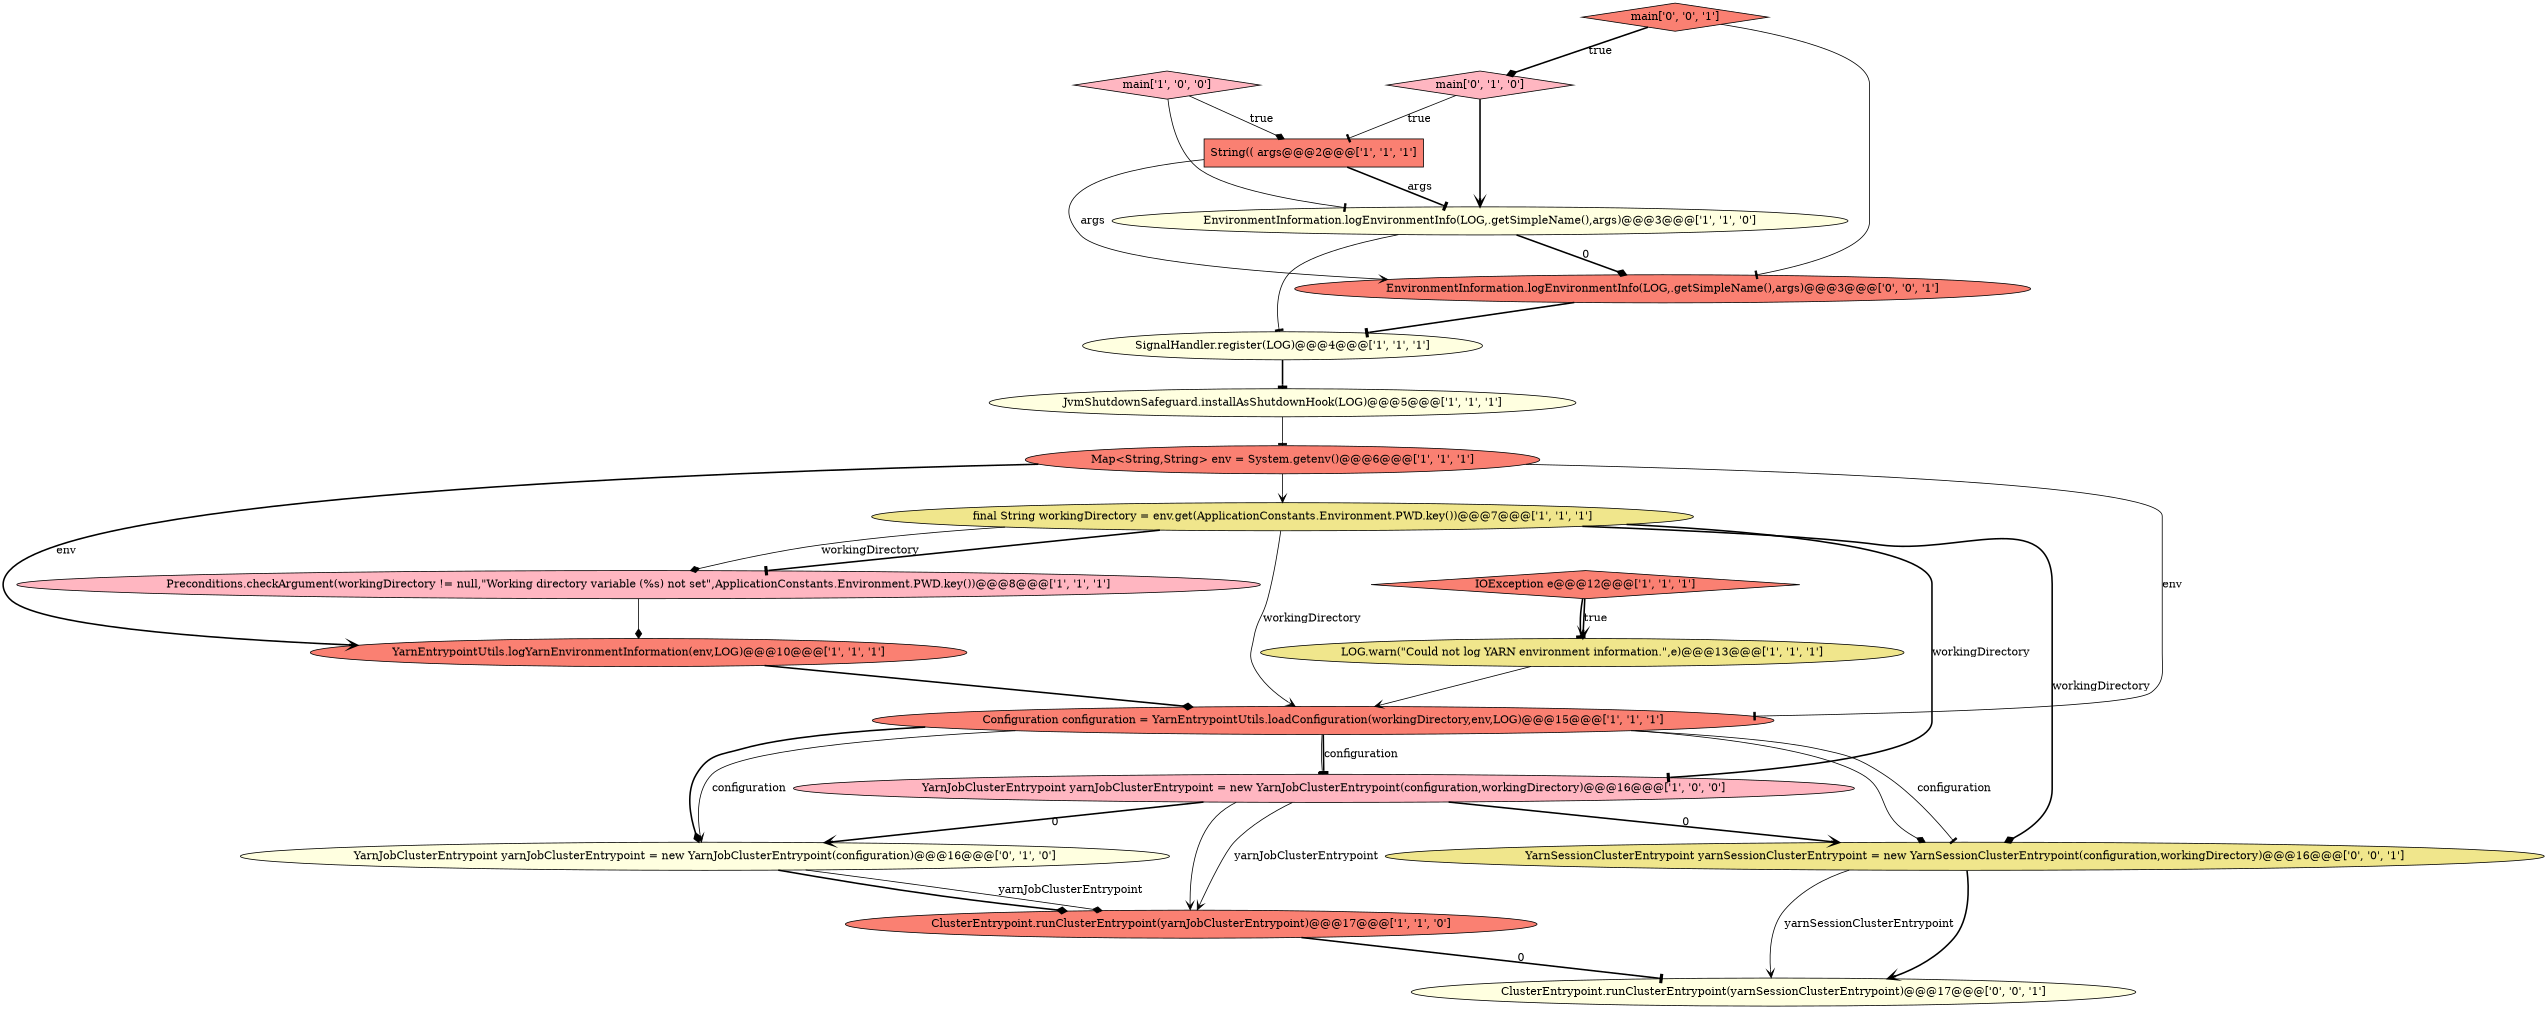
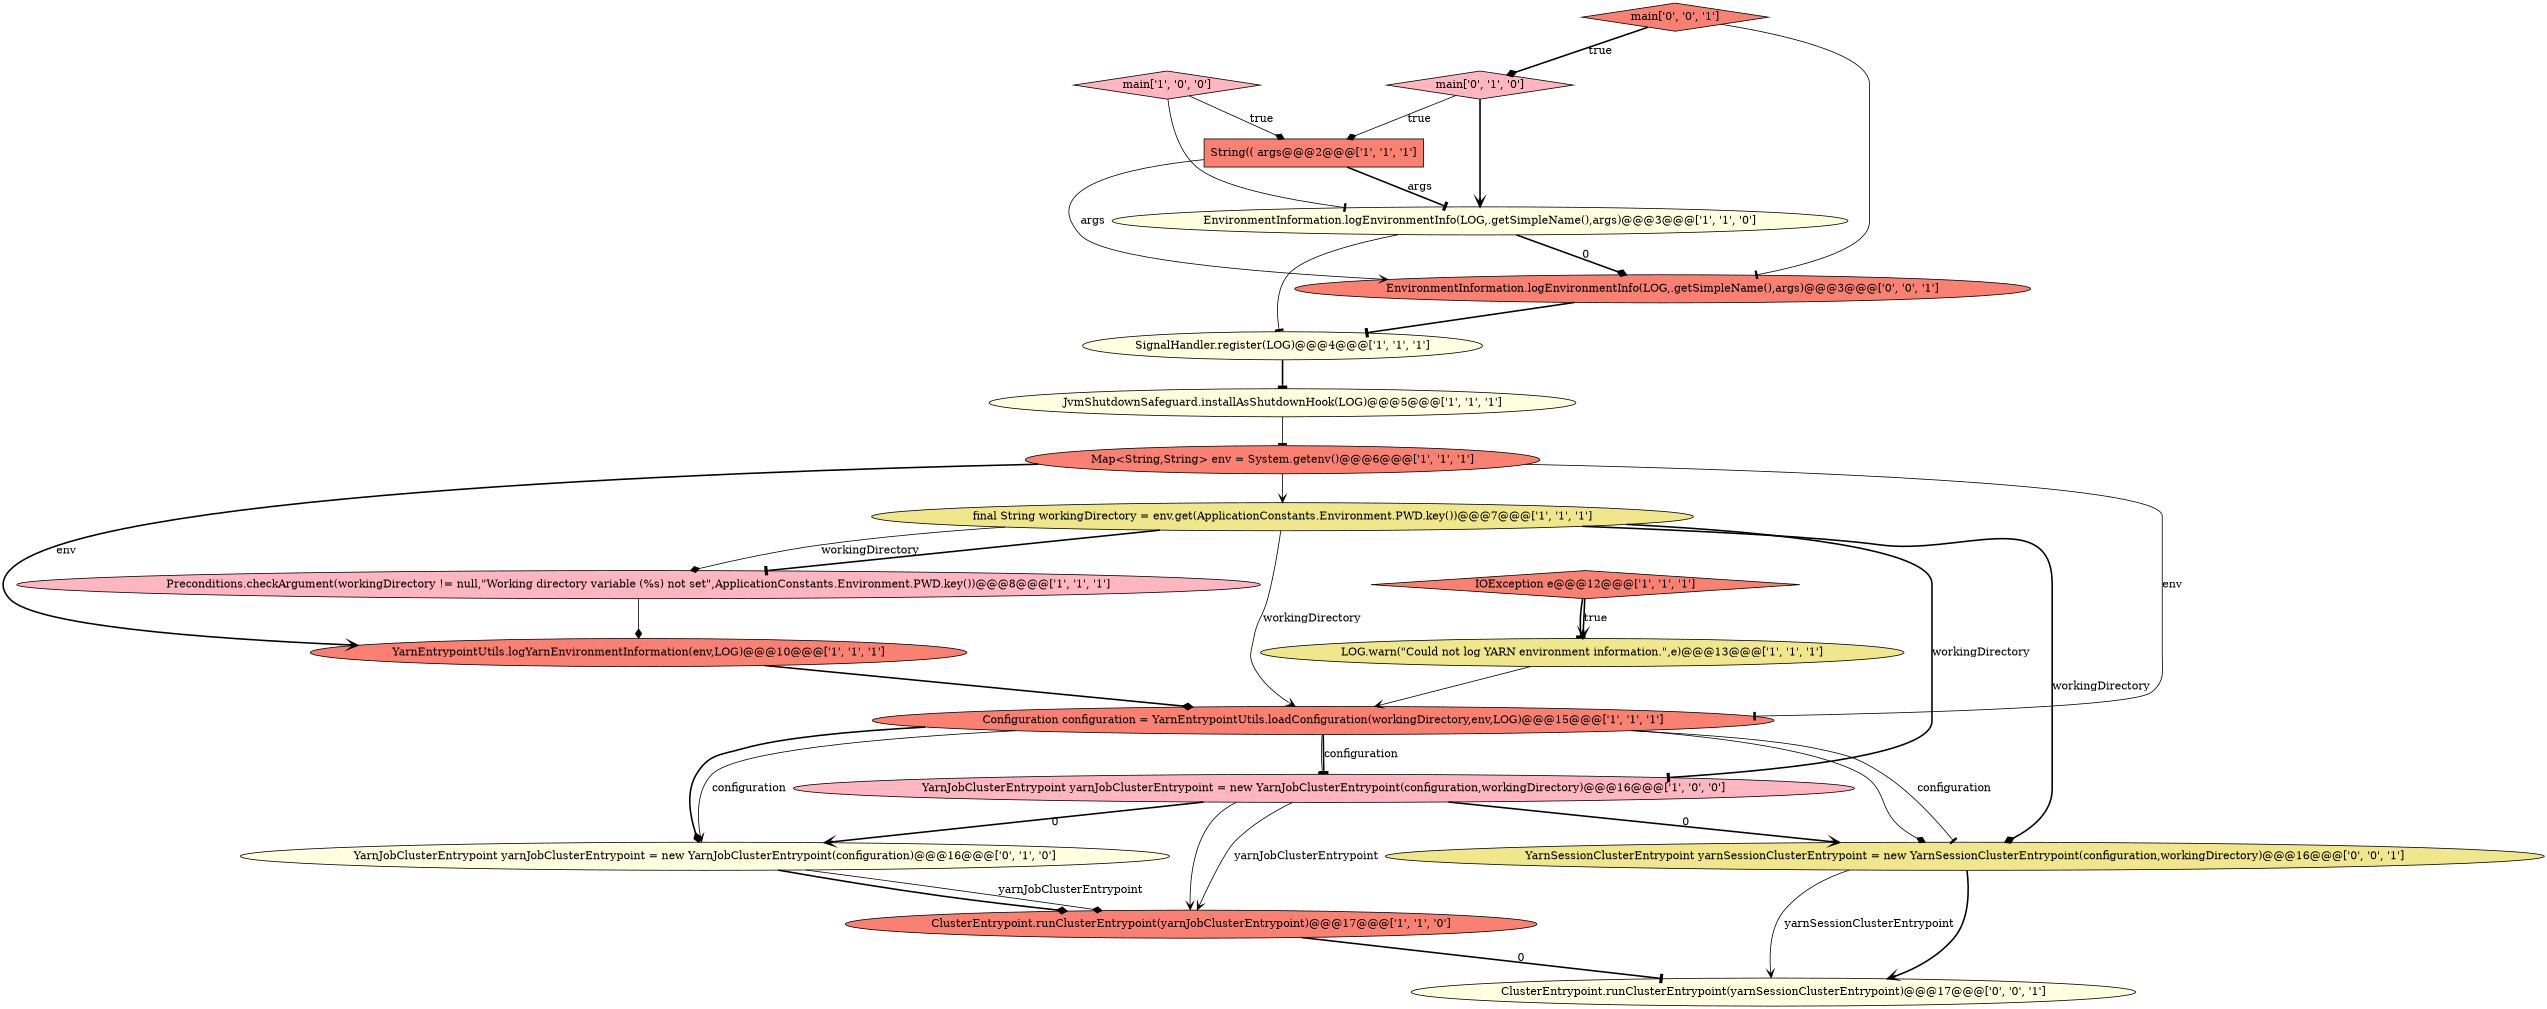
(1403, 116) -> (1406, 115)
